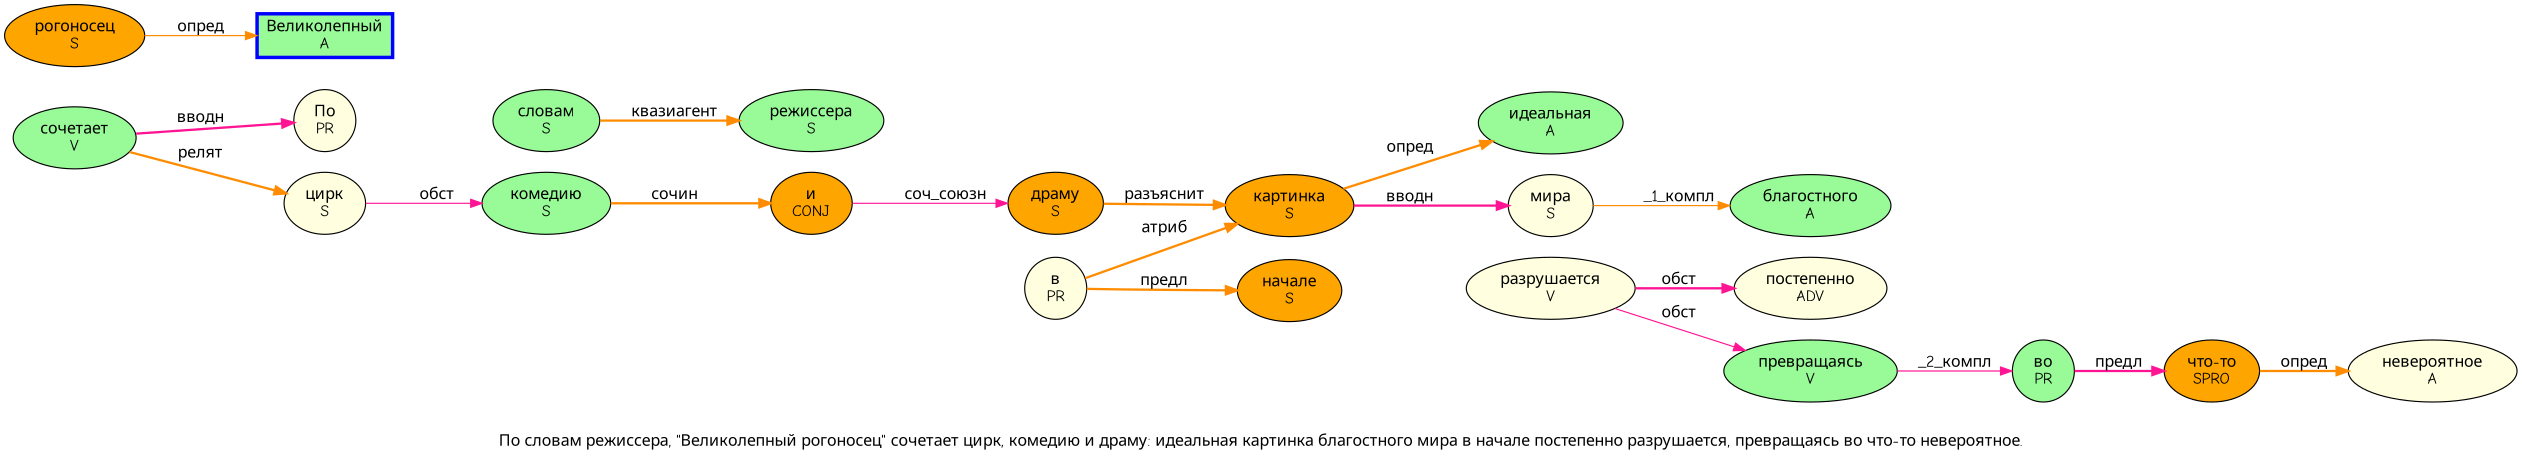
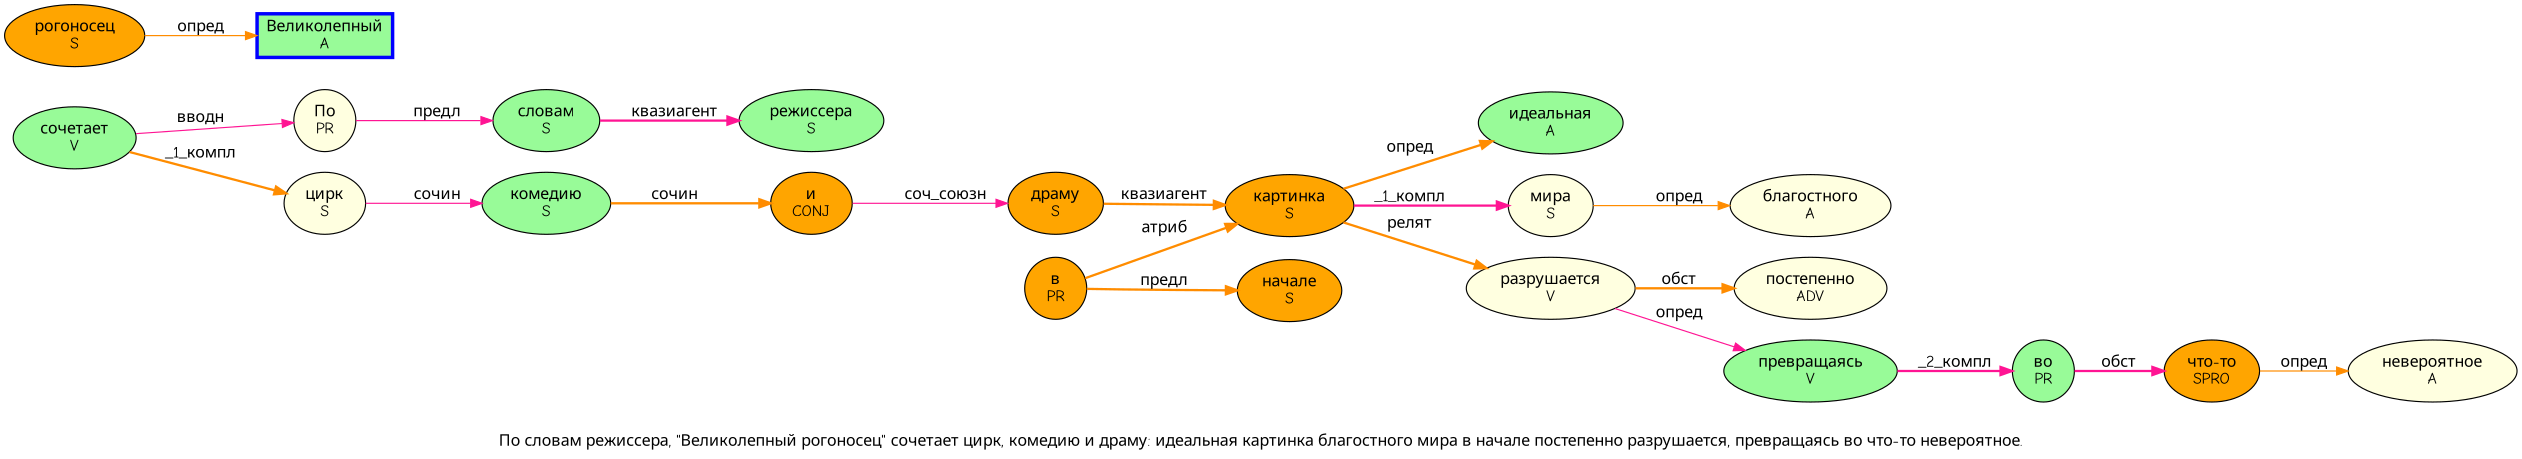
none -> (418, 121)
(664, 121) -> (664, 121)
(209, 129) -> (209, 129)
(201, 153) -> (201, 153)
(437, 195) -> (437, 195)
(1164, 195) -> (1164, 195)
(1410, 197) -> (1410, 197)
(1679, 197) -> (1679, 197)
(1811, 206) -> (1811, 206)
none -> (1409, 244)
(1056, 288) -> (1056, 288)
(1679, 288) -> (1679, 288)
(1679, 313) -> (1679, 313)
(2119, 362) -> (2119, 362)
(1949, 371) -> (1949, 371)
(2298, 371) -> (2298, 371)
